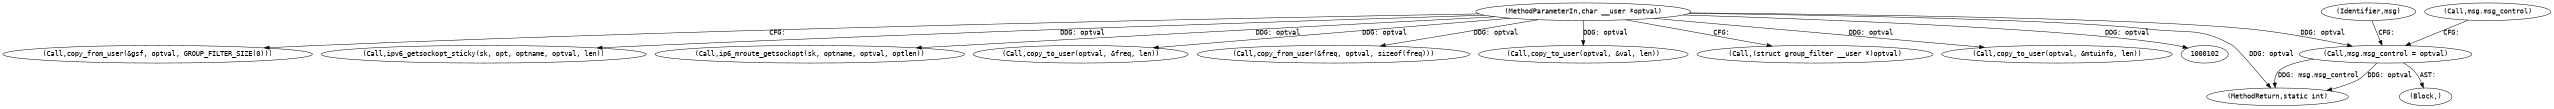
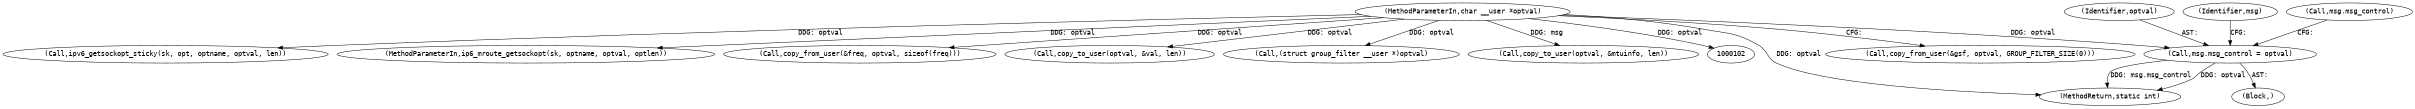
none -> (2119, 12)
(1724, 33) -> (1432, 33)
(1871, 33) -> (1547, 33)
(810, 54) -> (526, 54)
(1081, 54) -> none
